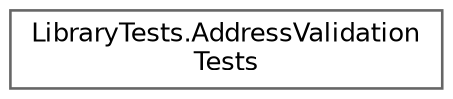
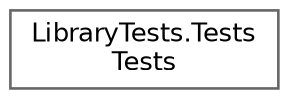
(226, 49) -> (144, 49)
